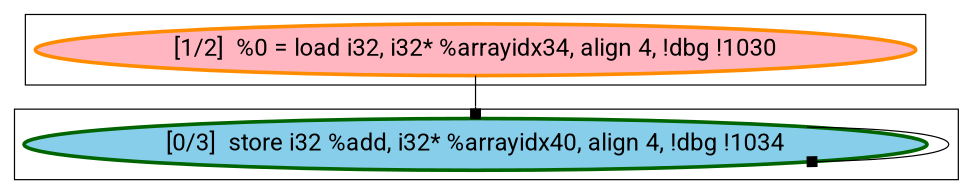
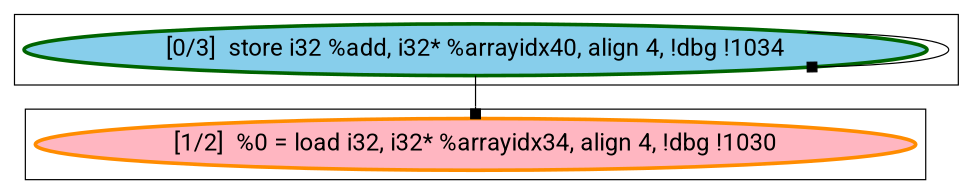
(476, 93) -> (476, 93)
